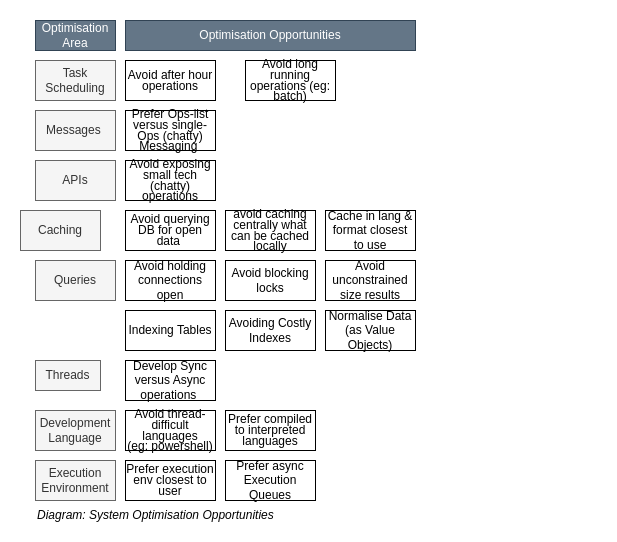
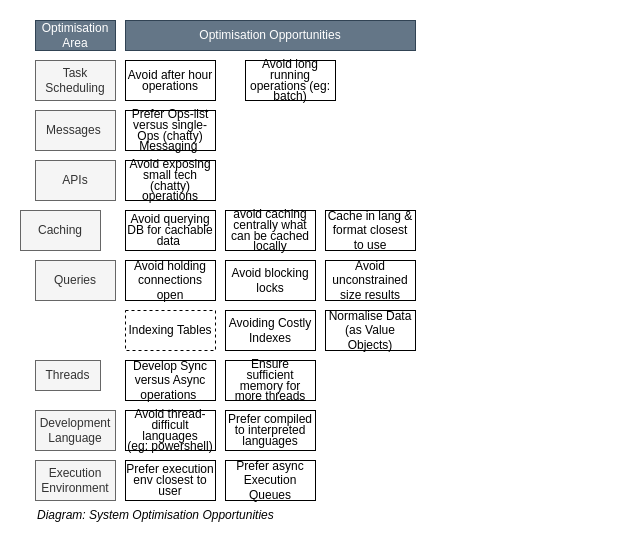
(171, 231) -> (171, 231)
(171, 331) -> (171, 331)
none -> (271, 381)
